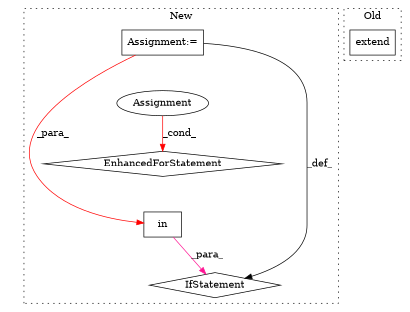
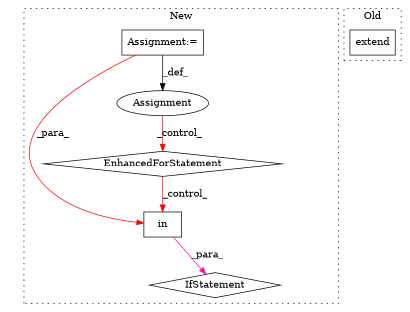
(179, 134) -> (179, 134)
(307, 139) -> (163, 69)
none -> (163, 191)
